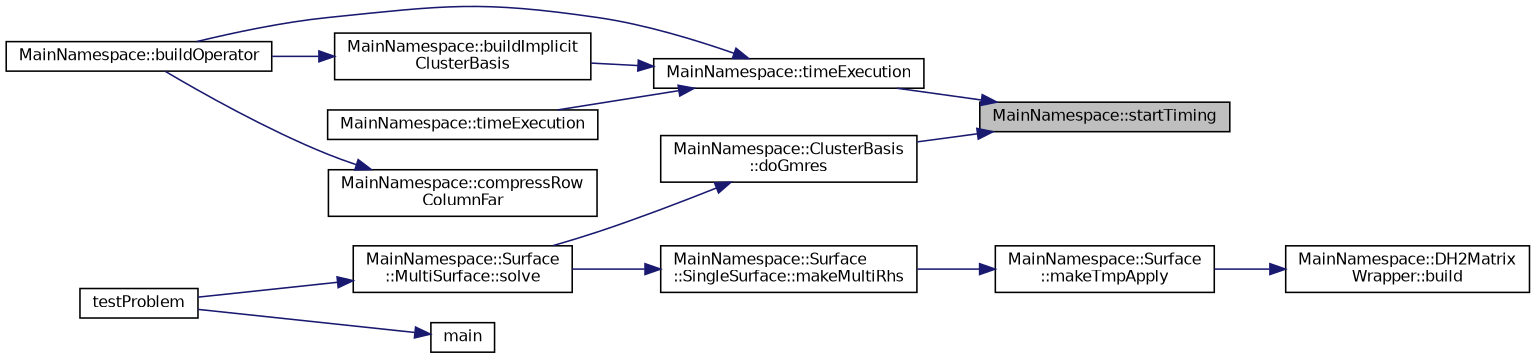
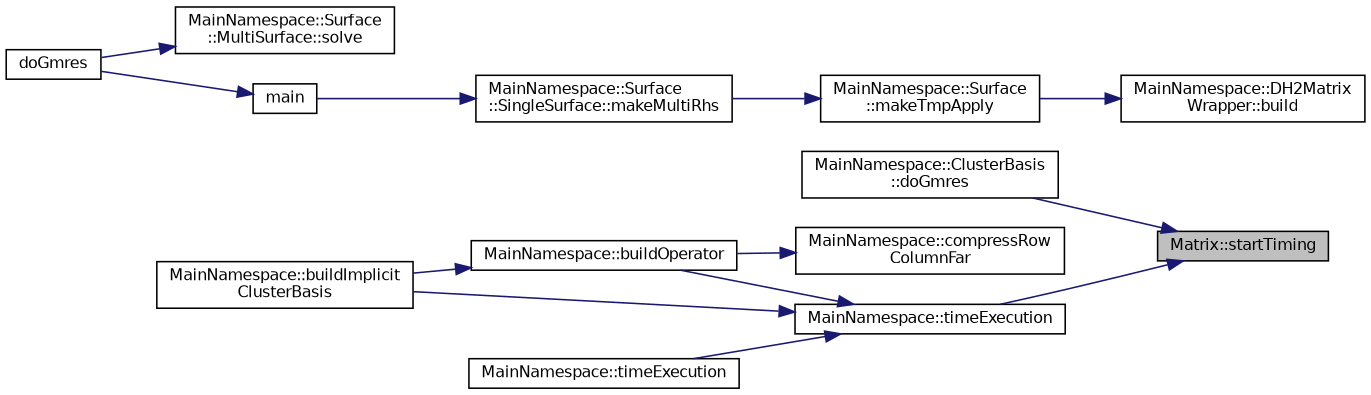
(295, 56) -> (434, 271)
(1105, 117) -> (1243, 246)
(635, 219) -> none
(609, 269) -> (389, 99)
(139, 303) -> (54, 64)
